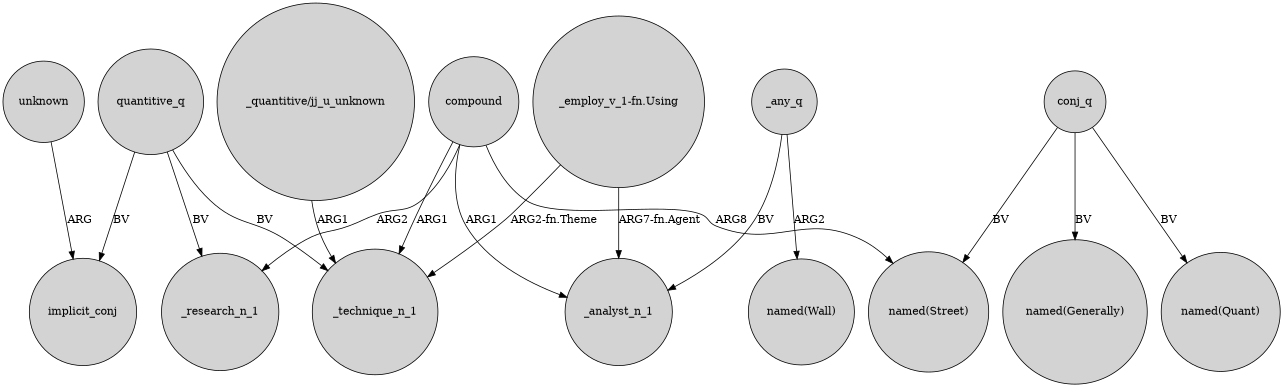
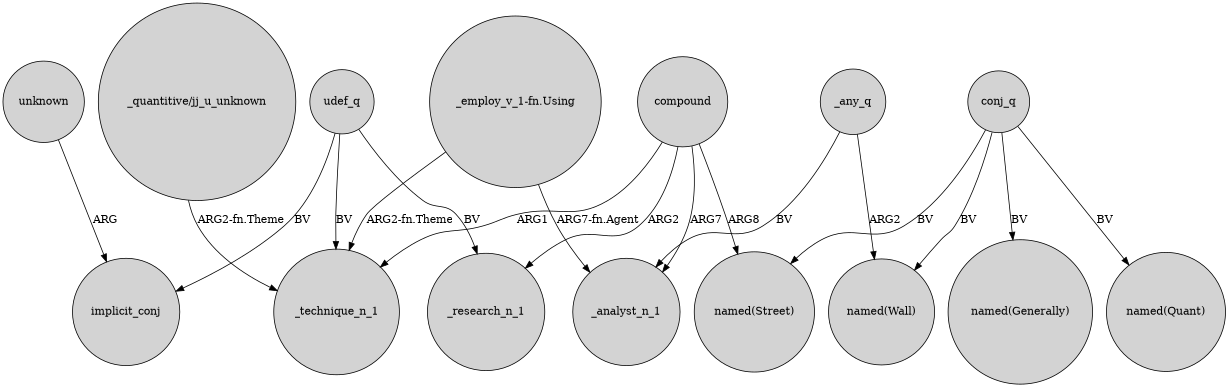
(151, 102) -> (342, 102)
none -> (967, 204)
(333, 220) -> (241, 220)
(482, 220) -> (706, 220)
